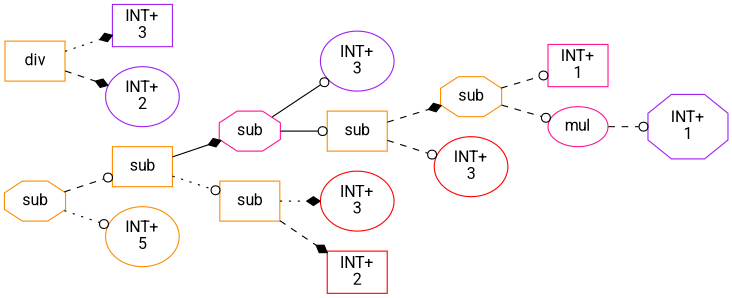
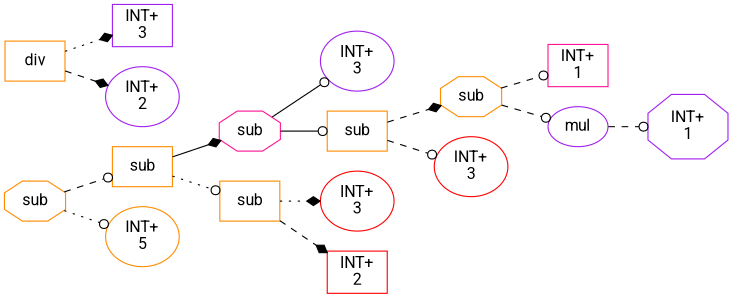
(578, 127) -> (578, 127)
